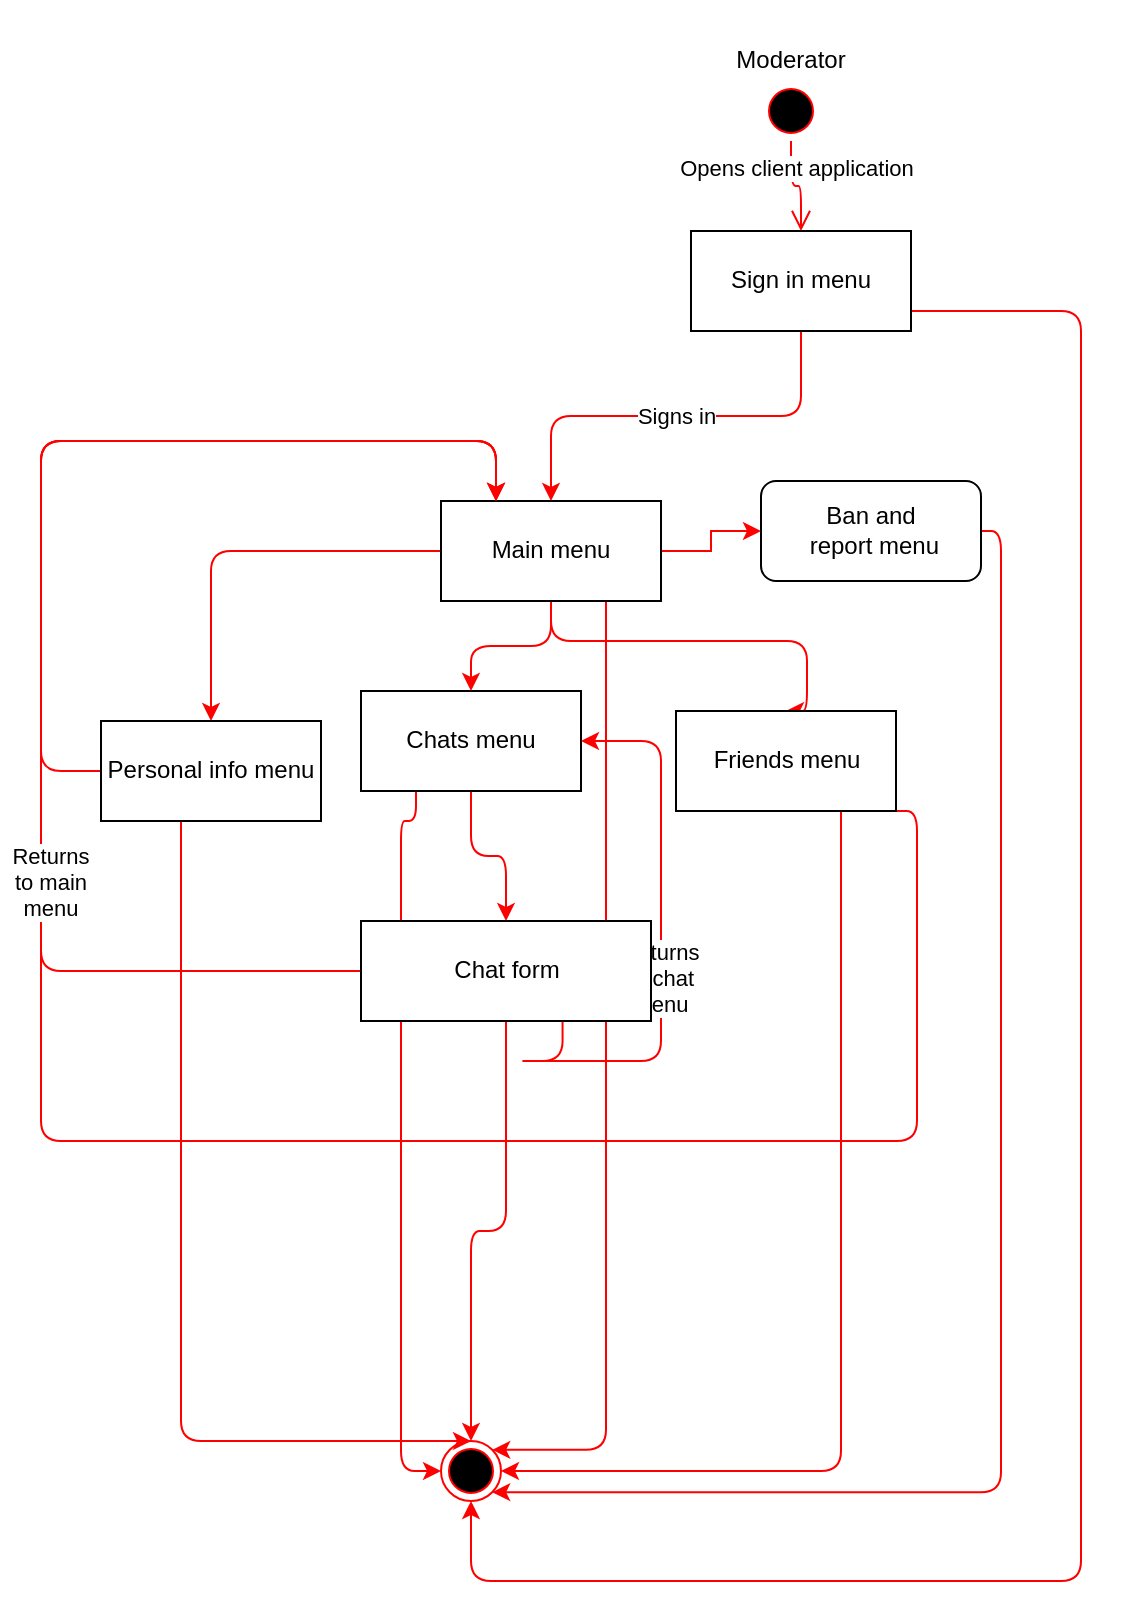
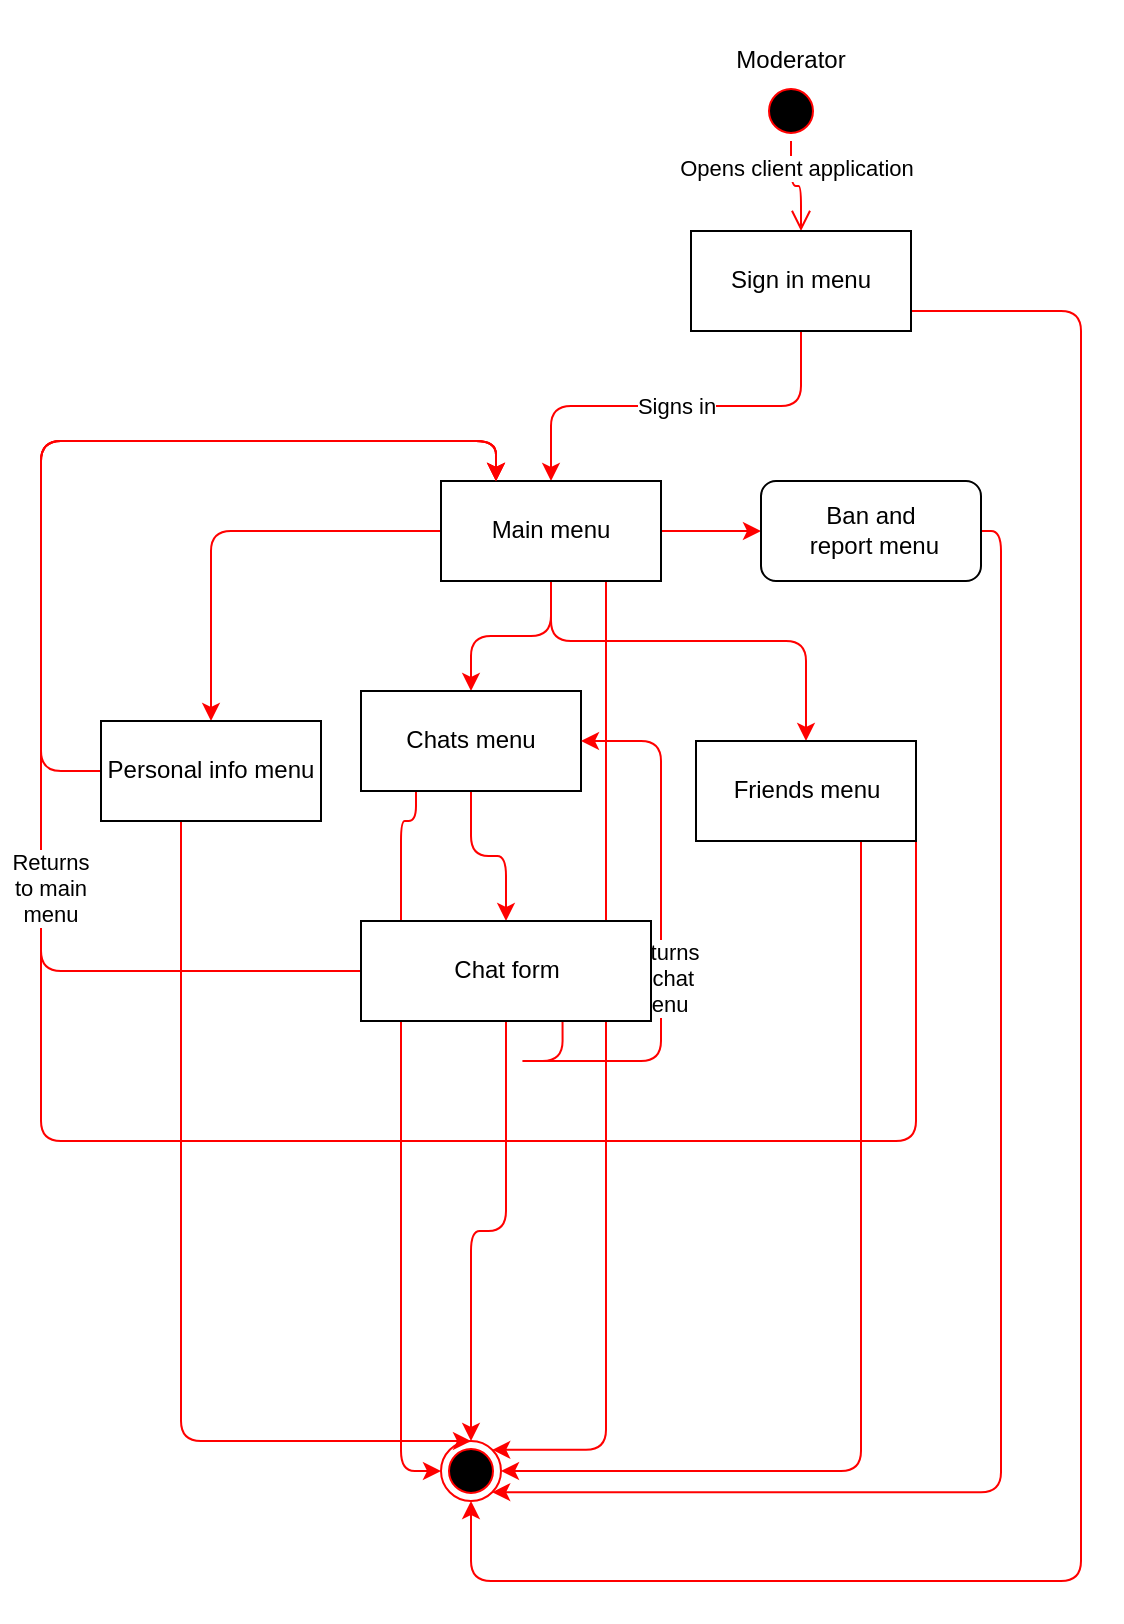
(551, 551) -> (551, 531)
(786, 761) -> (806, 791)
